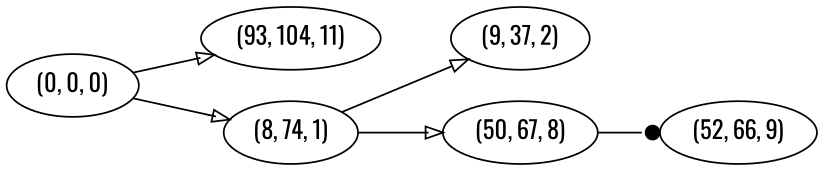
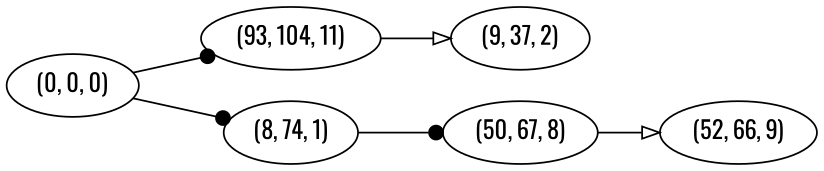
(167, 65) -> (167, 65)
(397, 89) -> (407, 38)
(175, 107) -> (175, 107)
(393, 133) -> (393, 133)
(620, 133) -> (620, 133)
